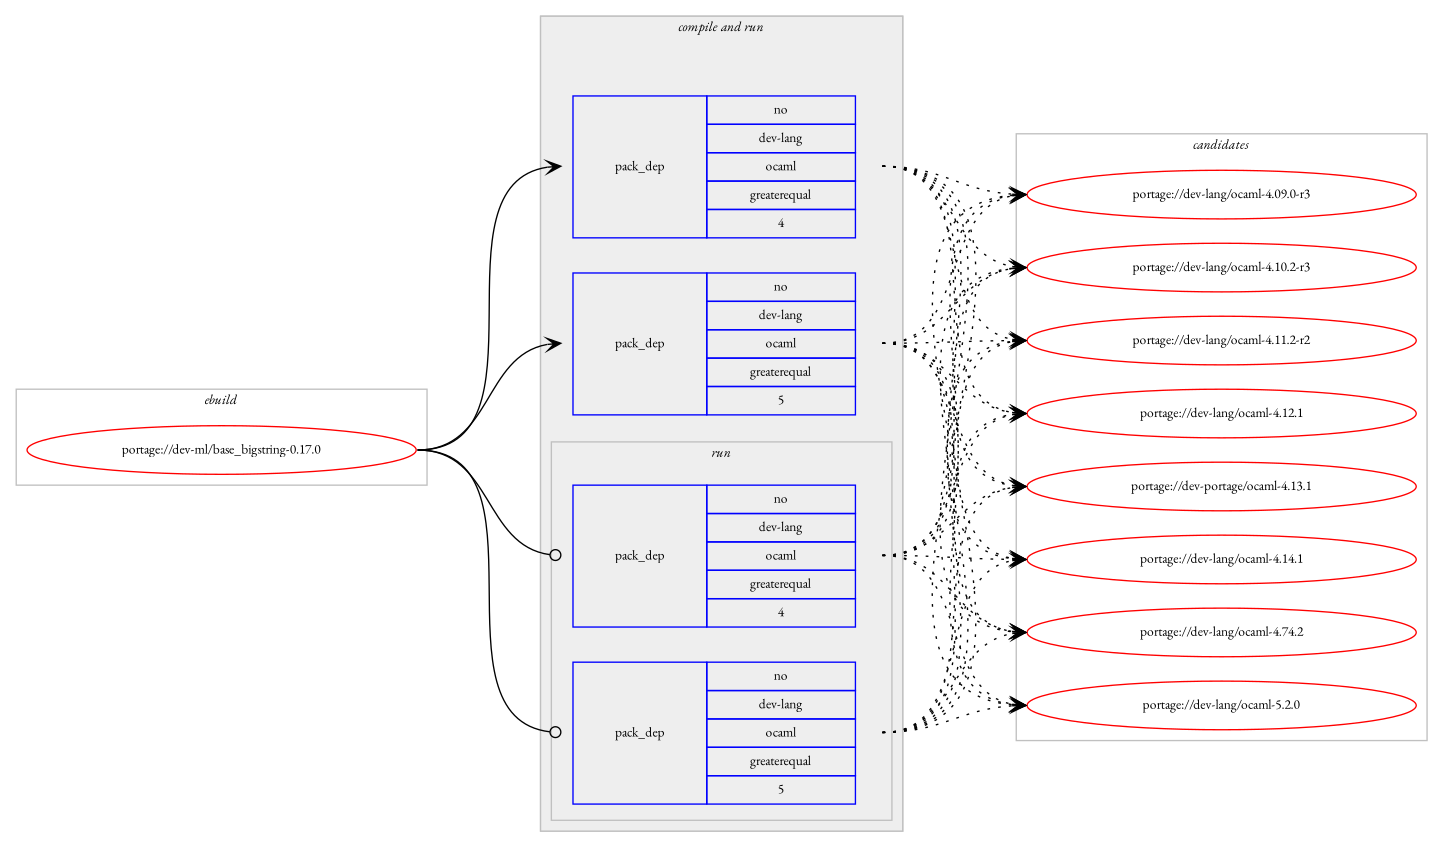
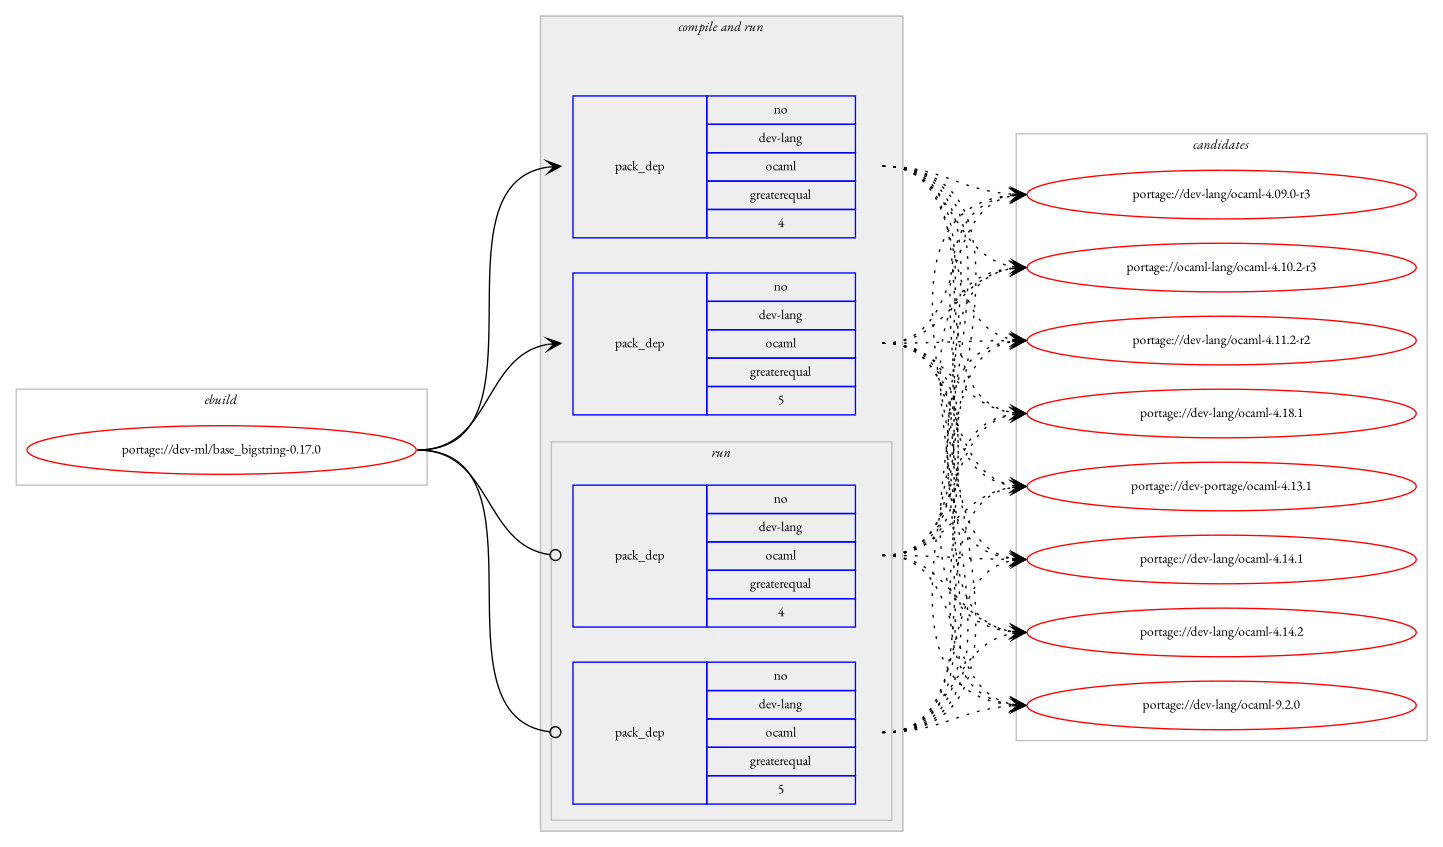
(1222, 268) -> (1222, 268)
(1222, 414) -> (1222, 414)
(1222, 632) -> (1222, 632)
(1222, 705) -> (1222, 705)
